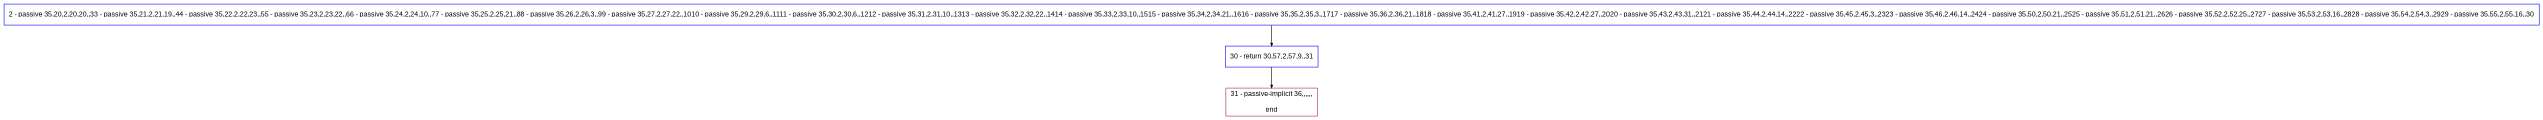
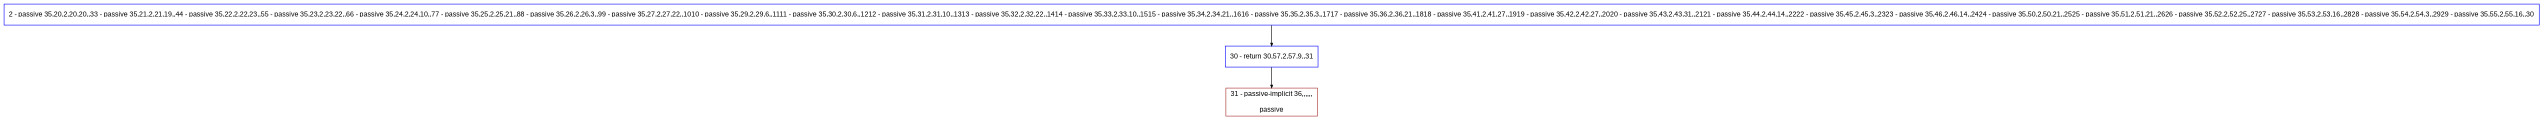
(1272, 102) -> (1272, 102)
